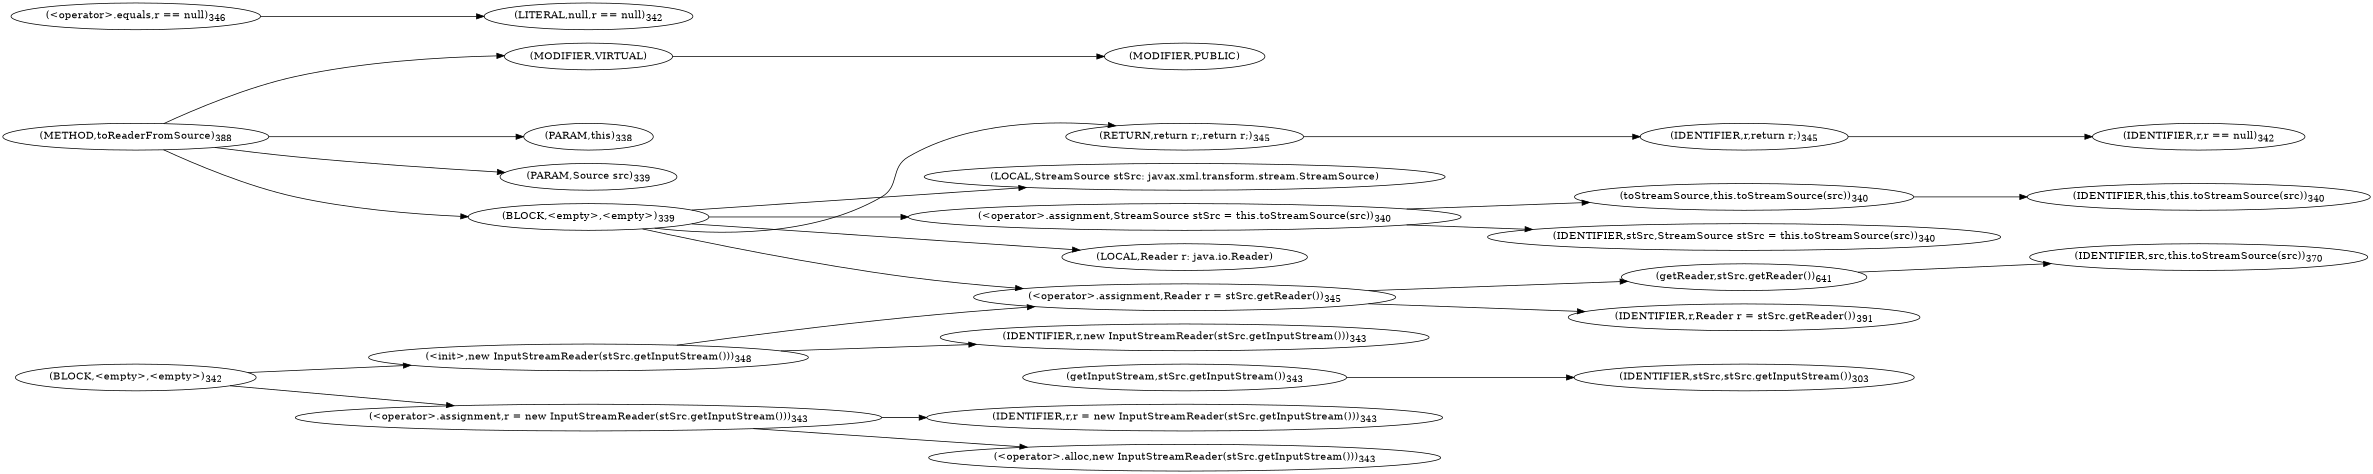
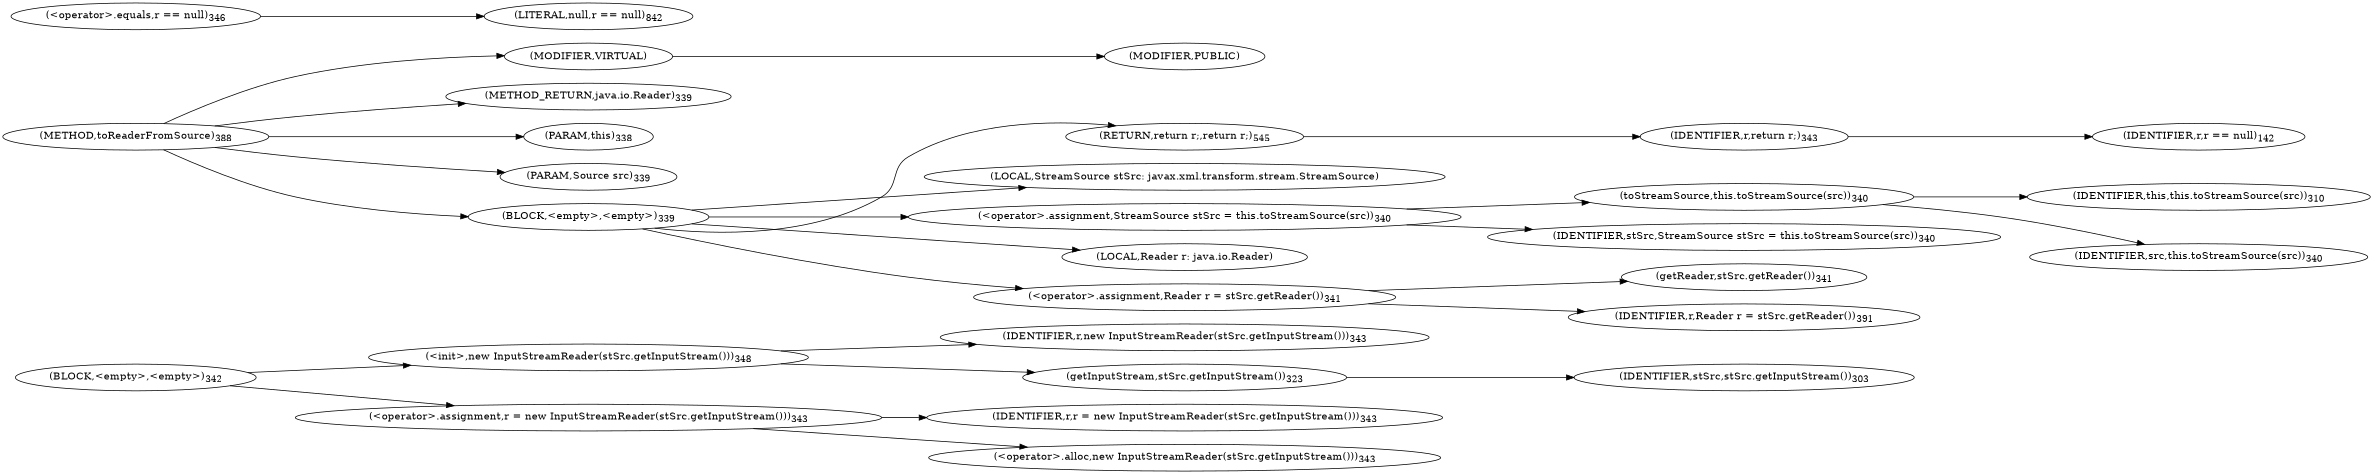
(654, 15) -> (654, 15)
none -> (588, 97)
(1262, 136) -> (1262, 136)
(1809, 136) -> (1809, 136)
(2266, 136) -> (2266, 136)
(2316, 196) -> (2316, 196)
(2314, 256) -> (2314, 256)
(1951, 268) -> (2011, 219)
(1824, 276) -> (1824, 276)
(1333, 296) -> (1333, 296)
(852, 323) -> (904, 368)
(1295, 376) -> (1295, 376)
